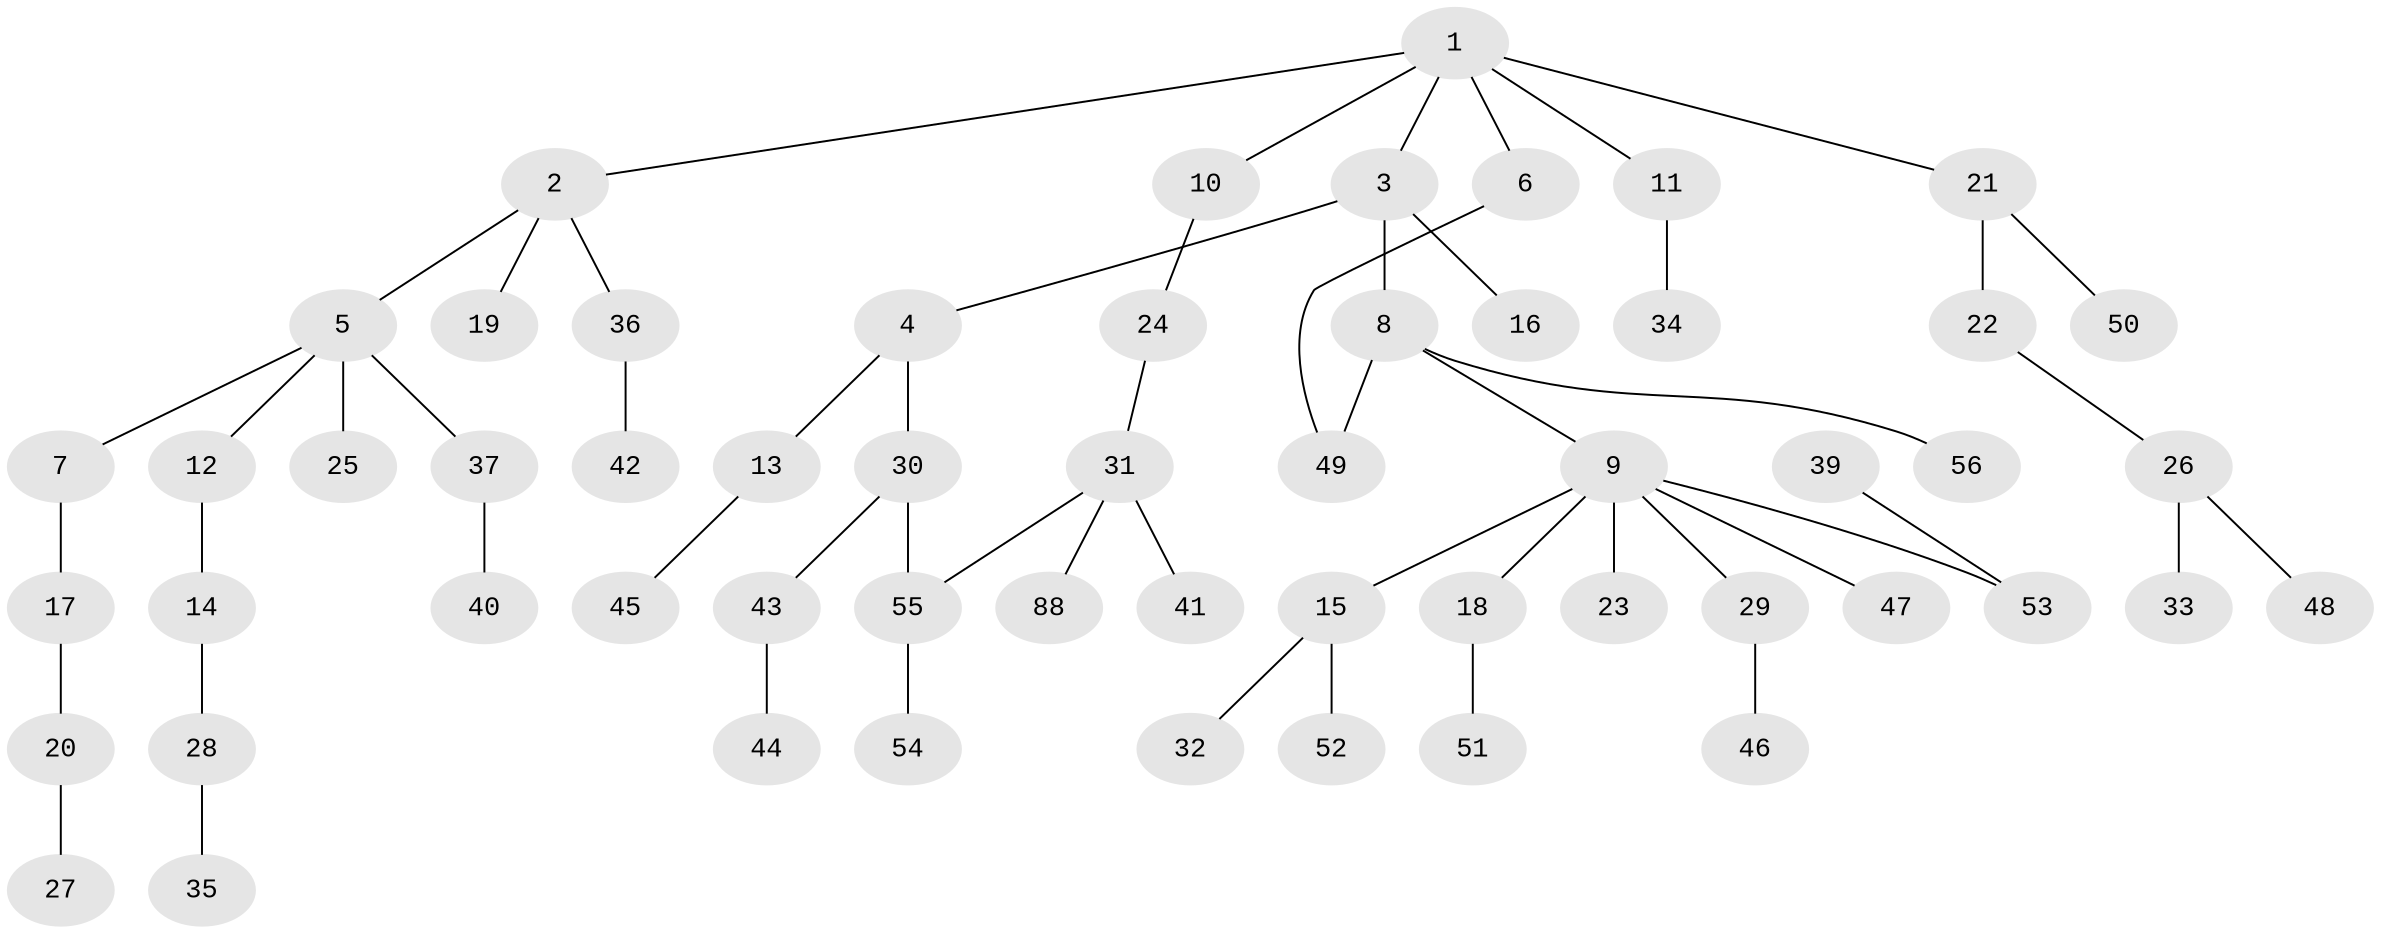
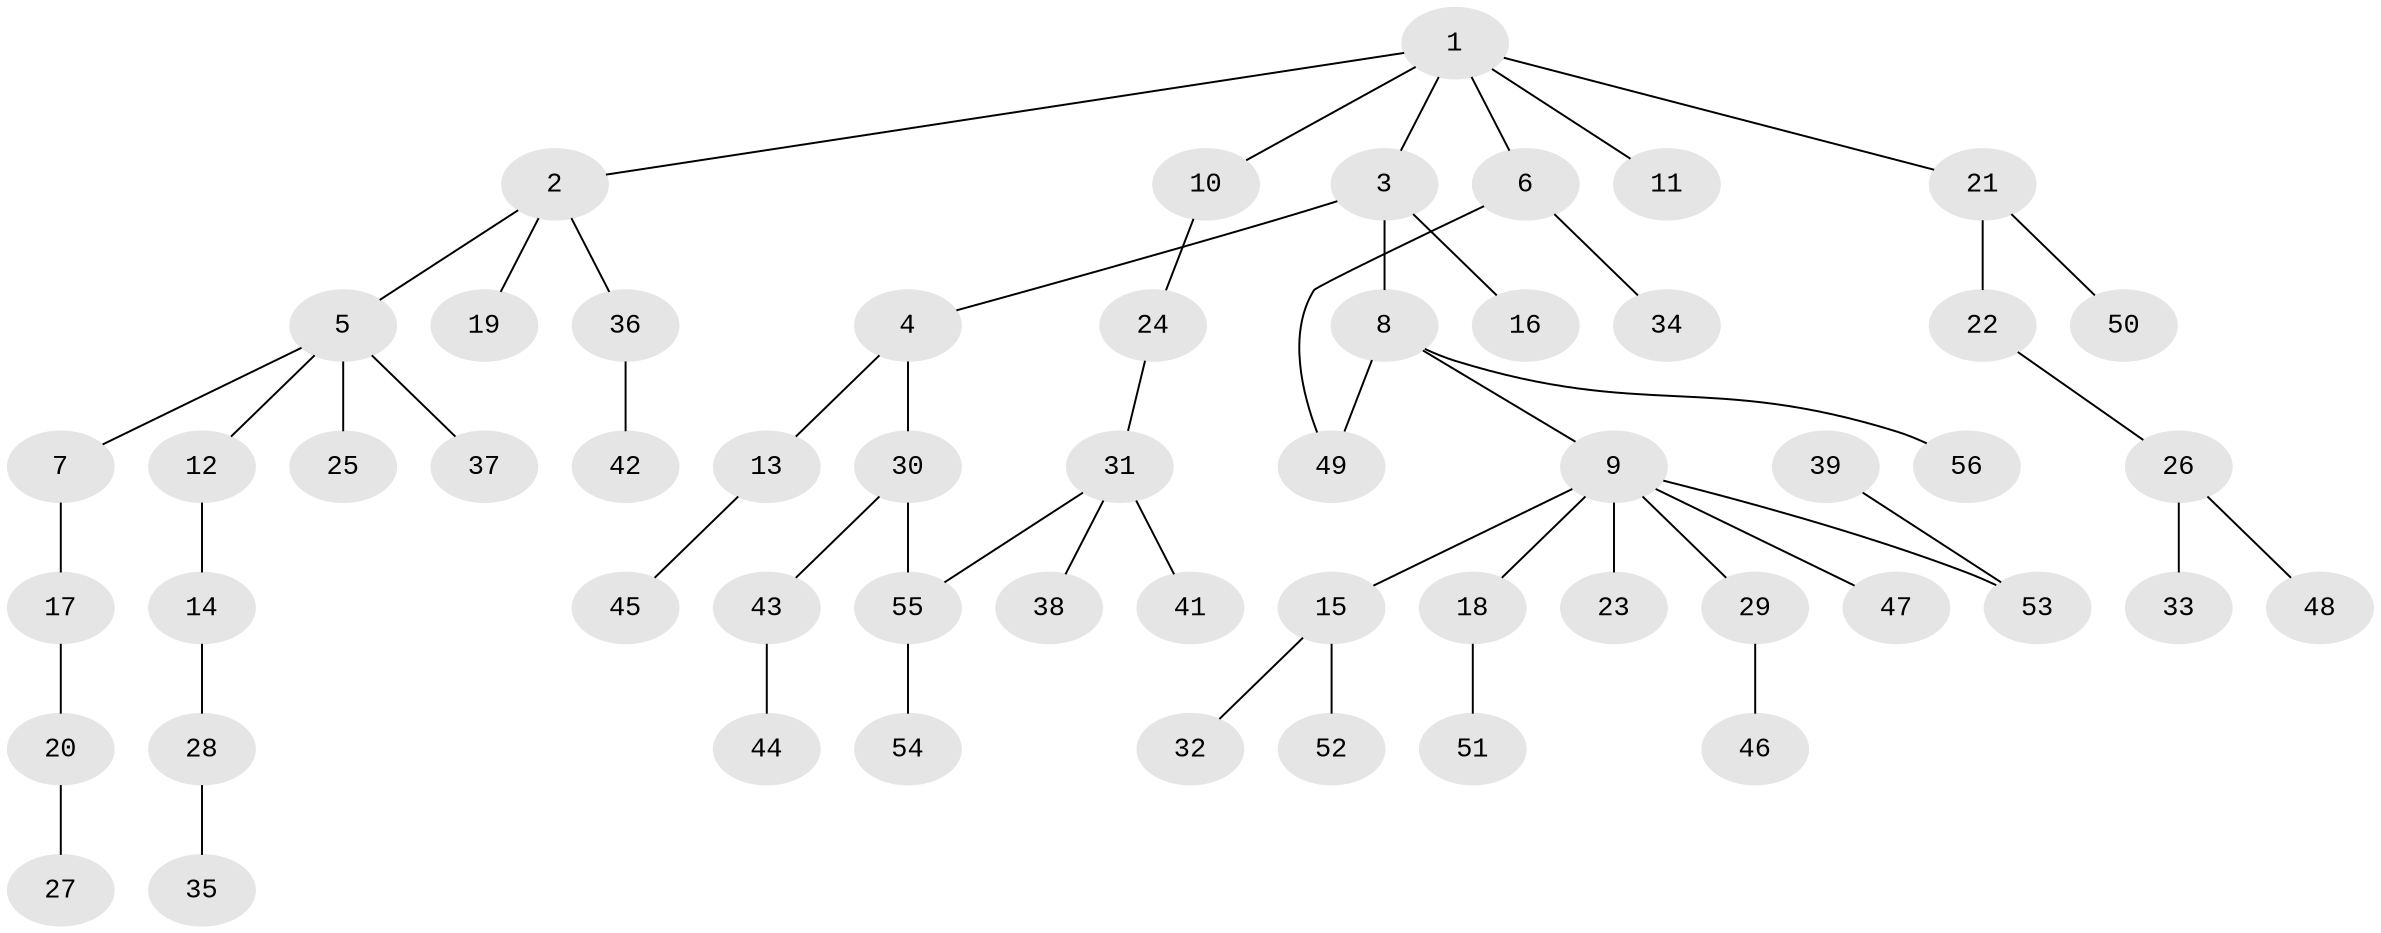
(1667, 255) -> (1596, 255)
(484, 608) -> none
(1049, 608) -> (1049, 608)
